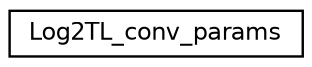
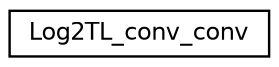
(156, 34) -> (139, 34)
